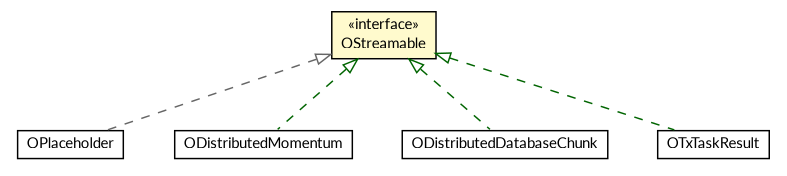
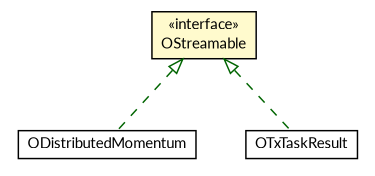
(70, 144) -> none
(505, 144) -> none
